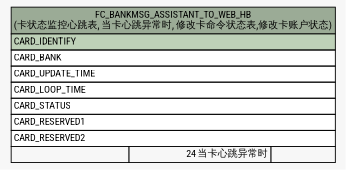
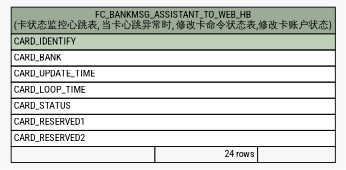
(227, 154) -> (240, 154)
